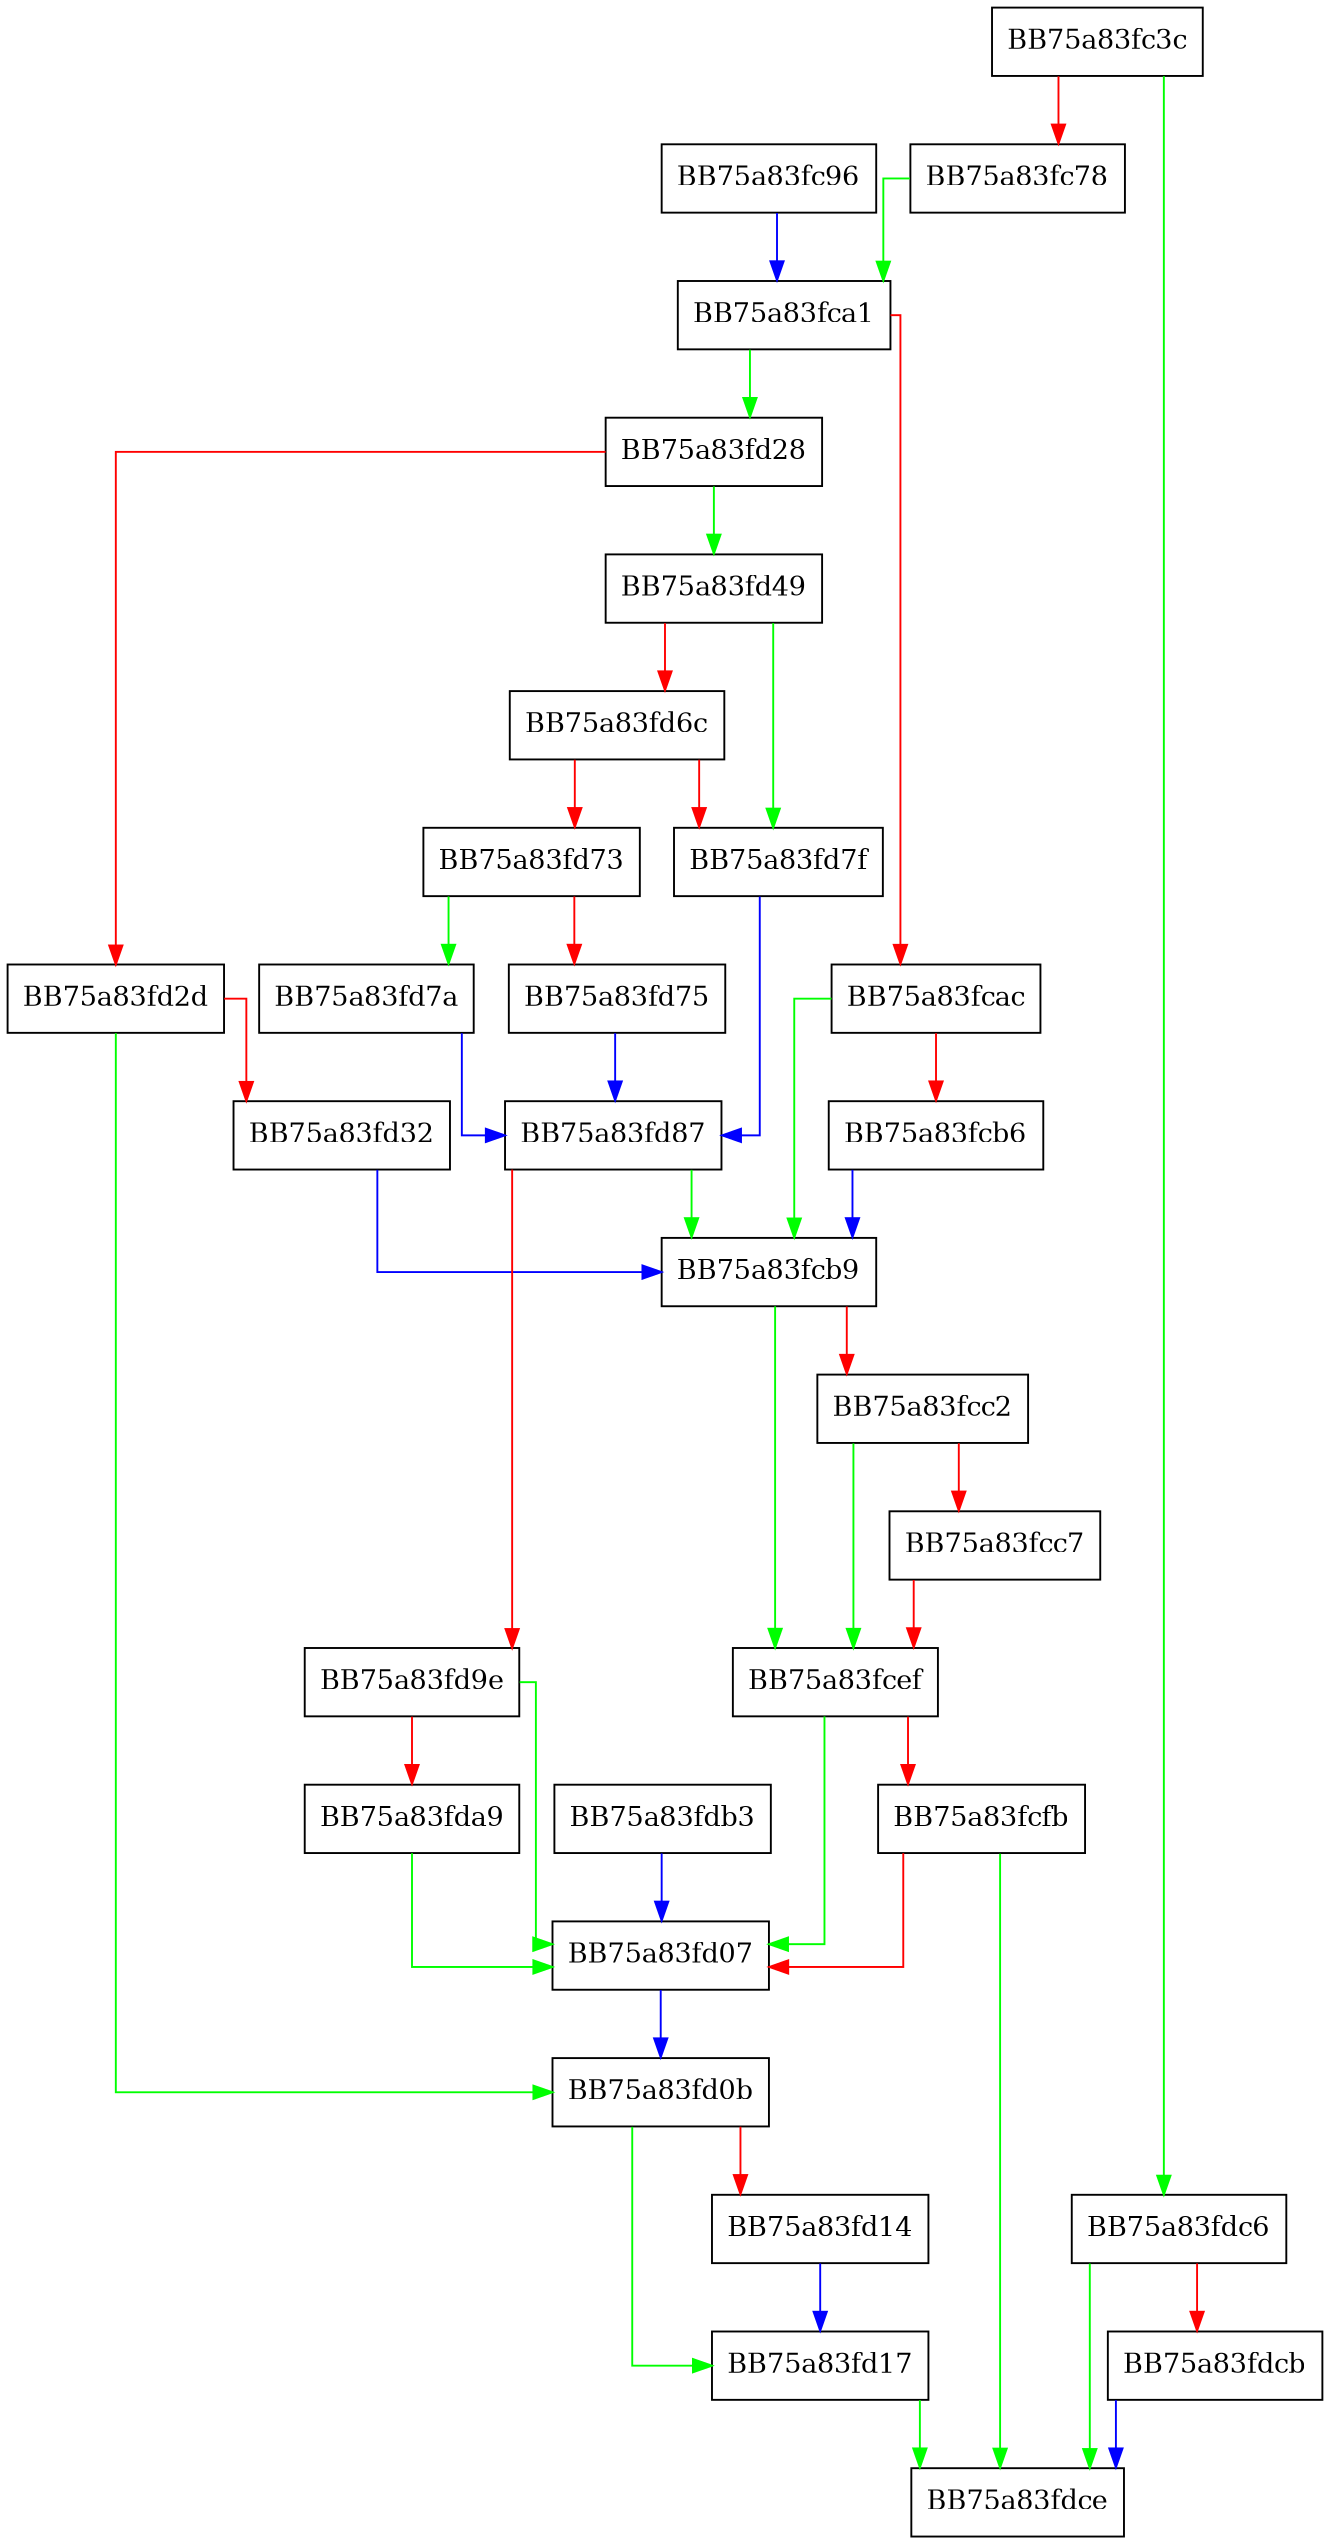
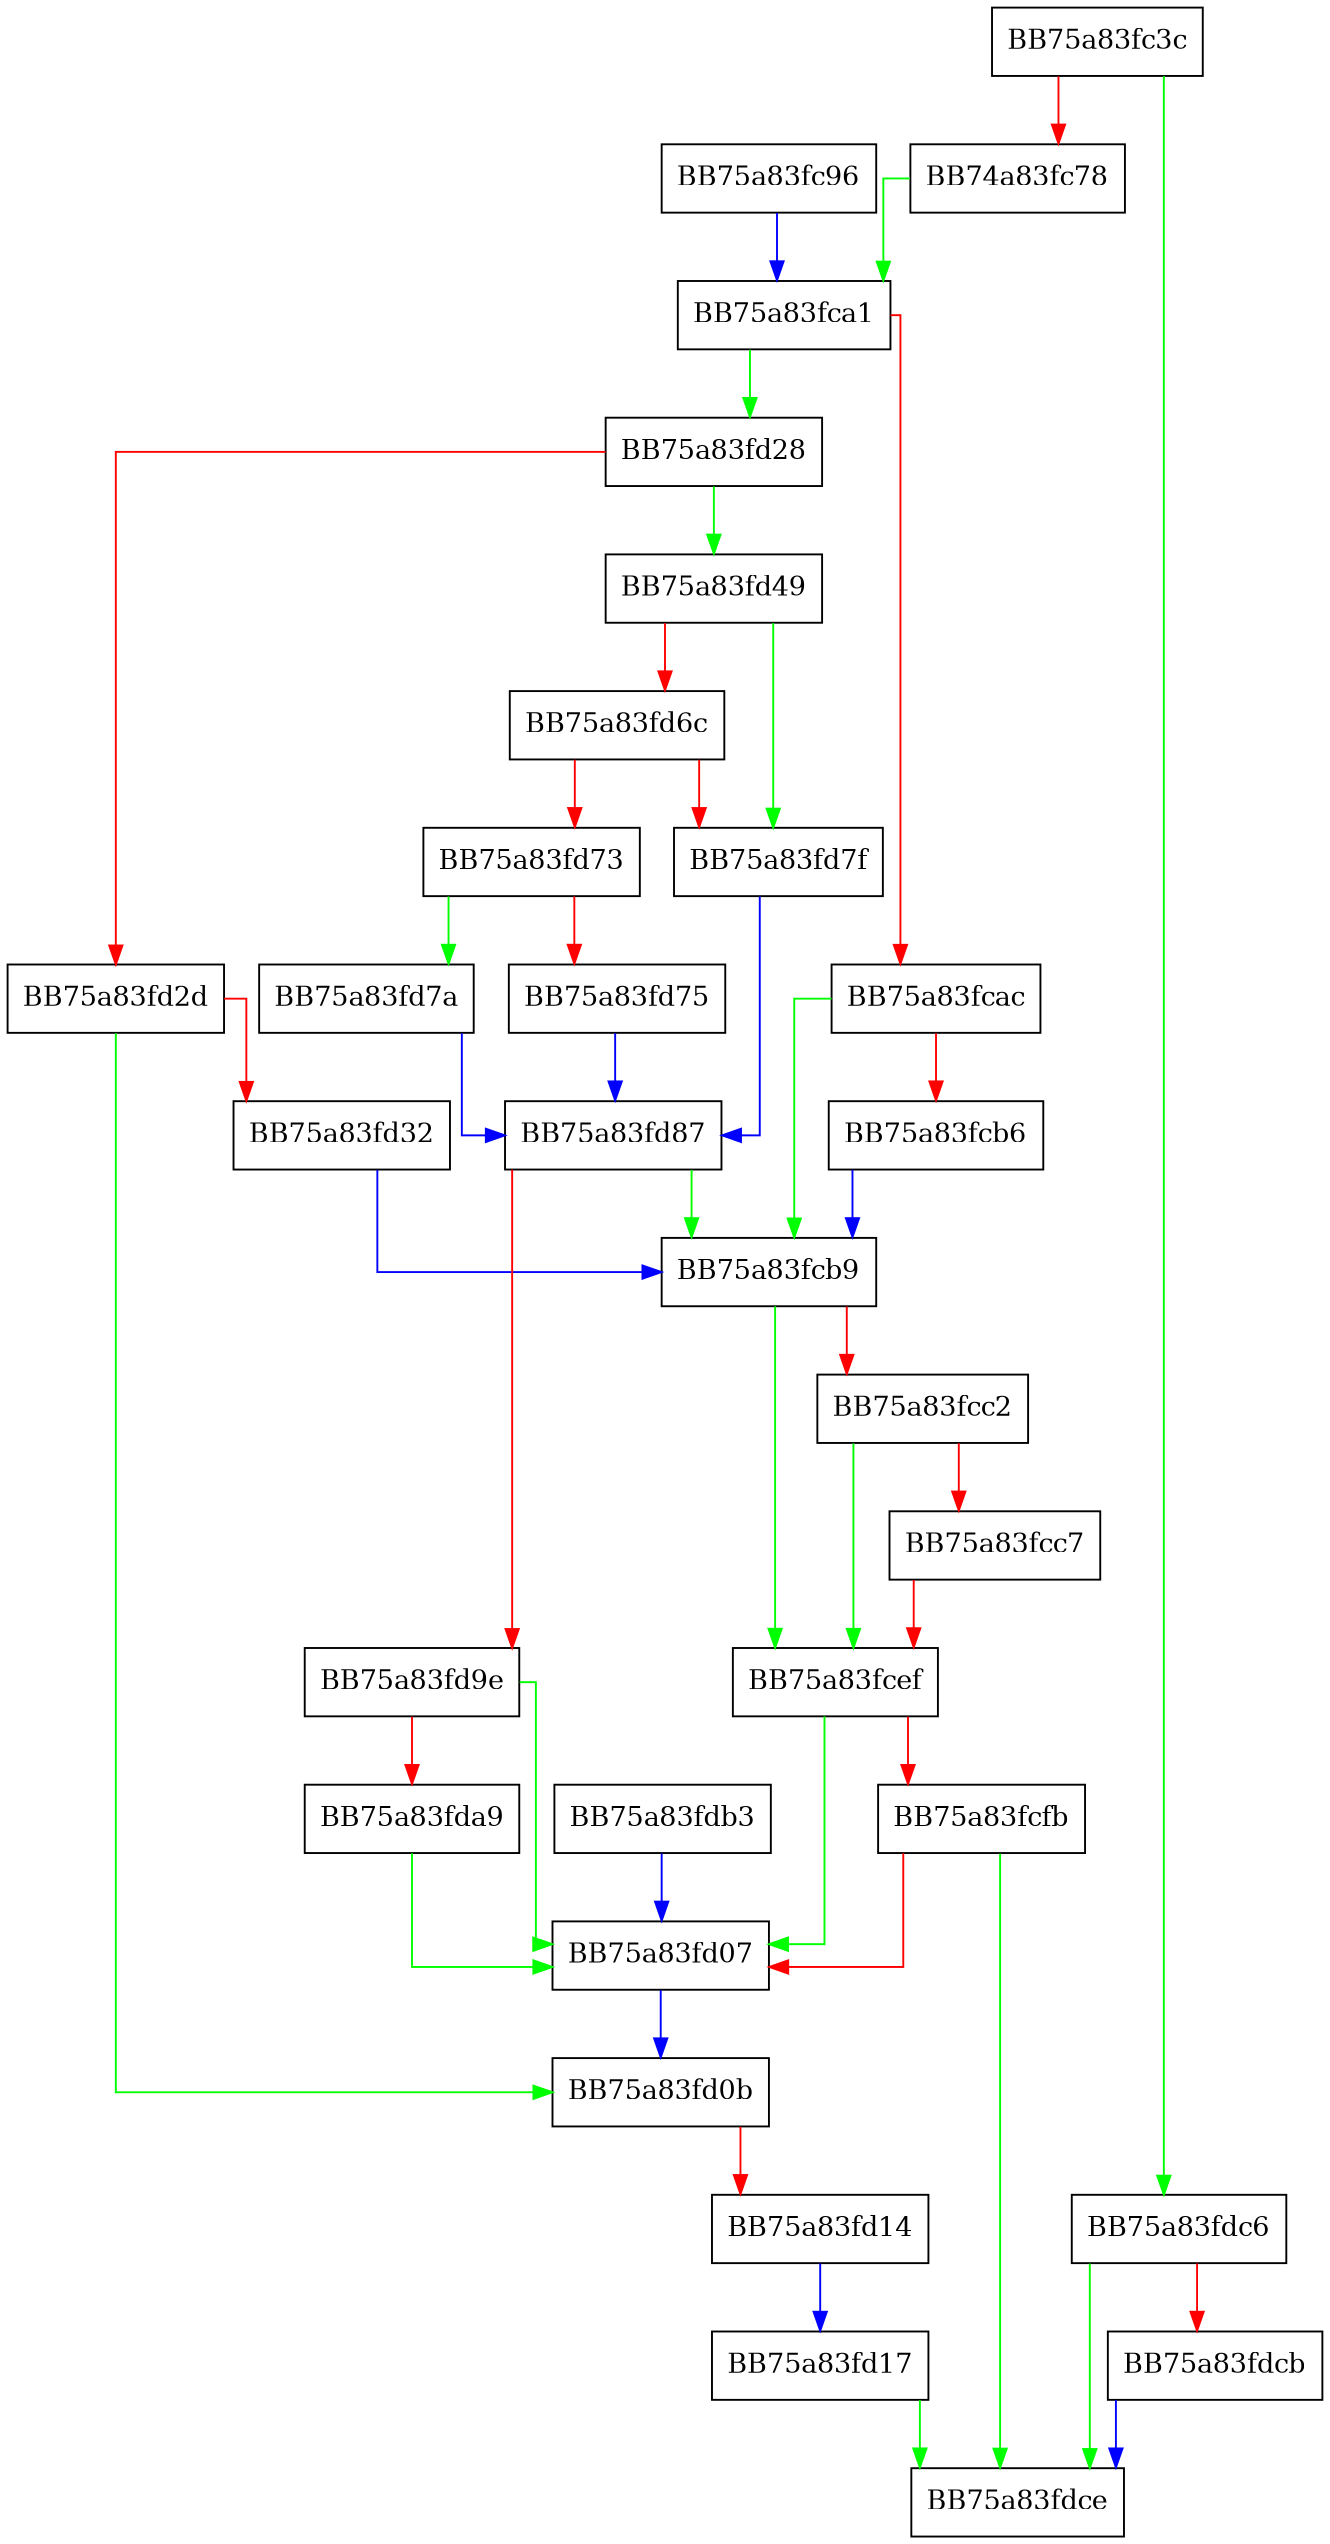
(1018, 178) -> (1018, 178)
(632, 2277) -> none
